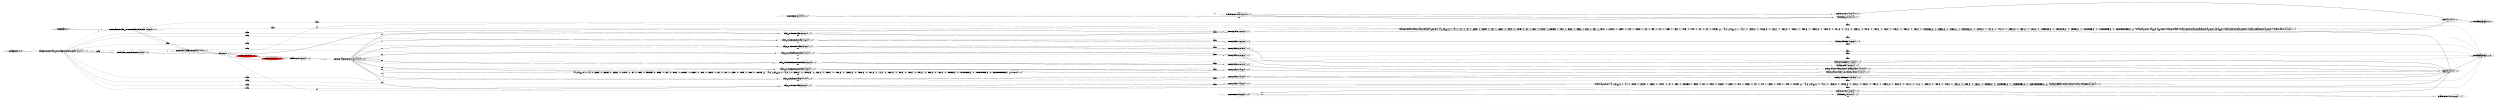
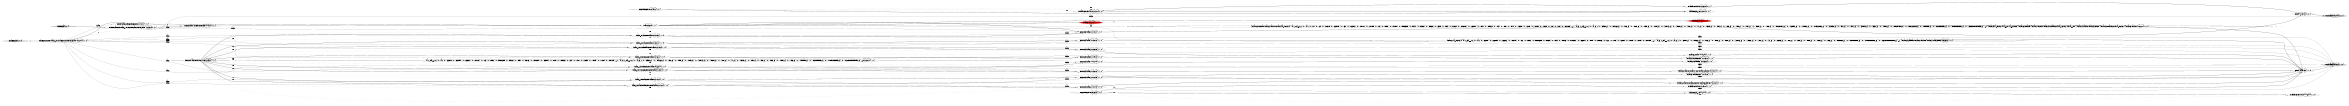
(300, 59) -> none
